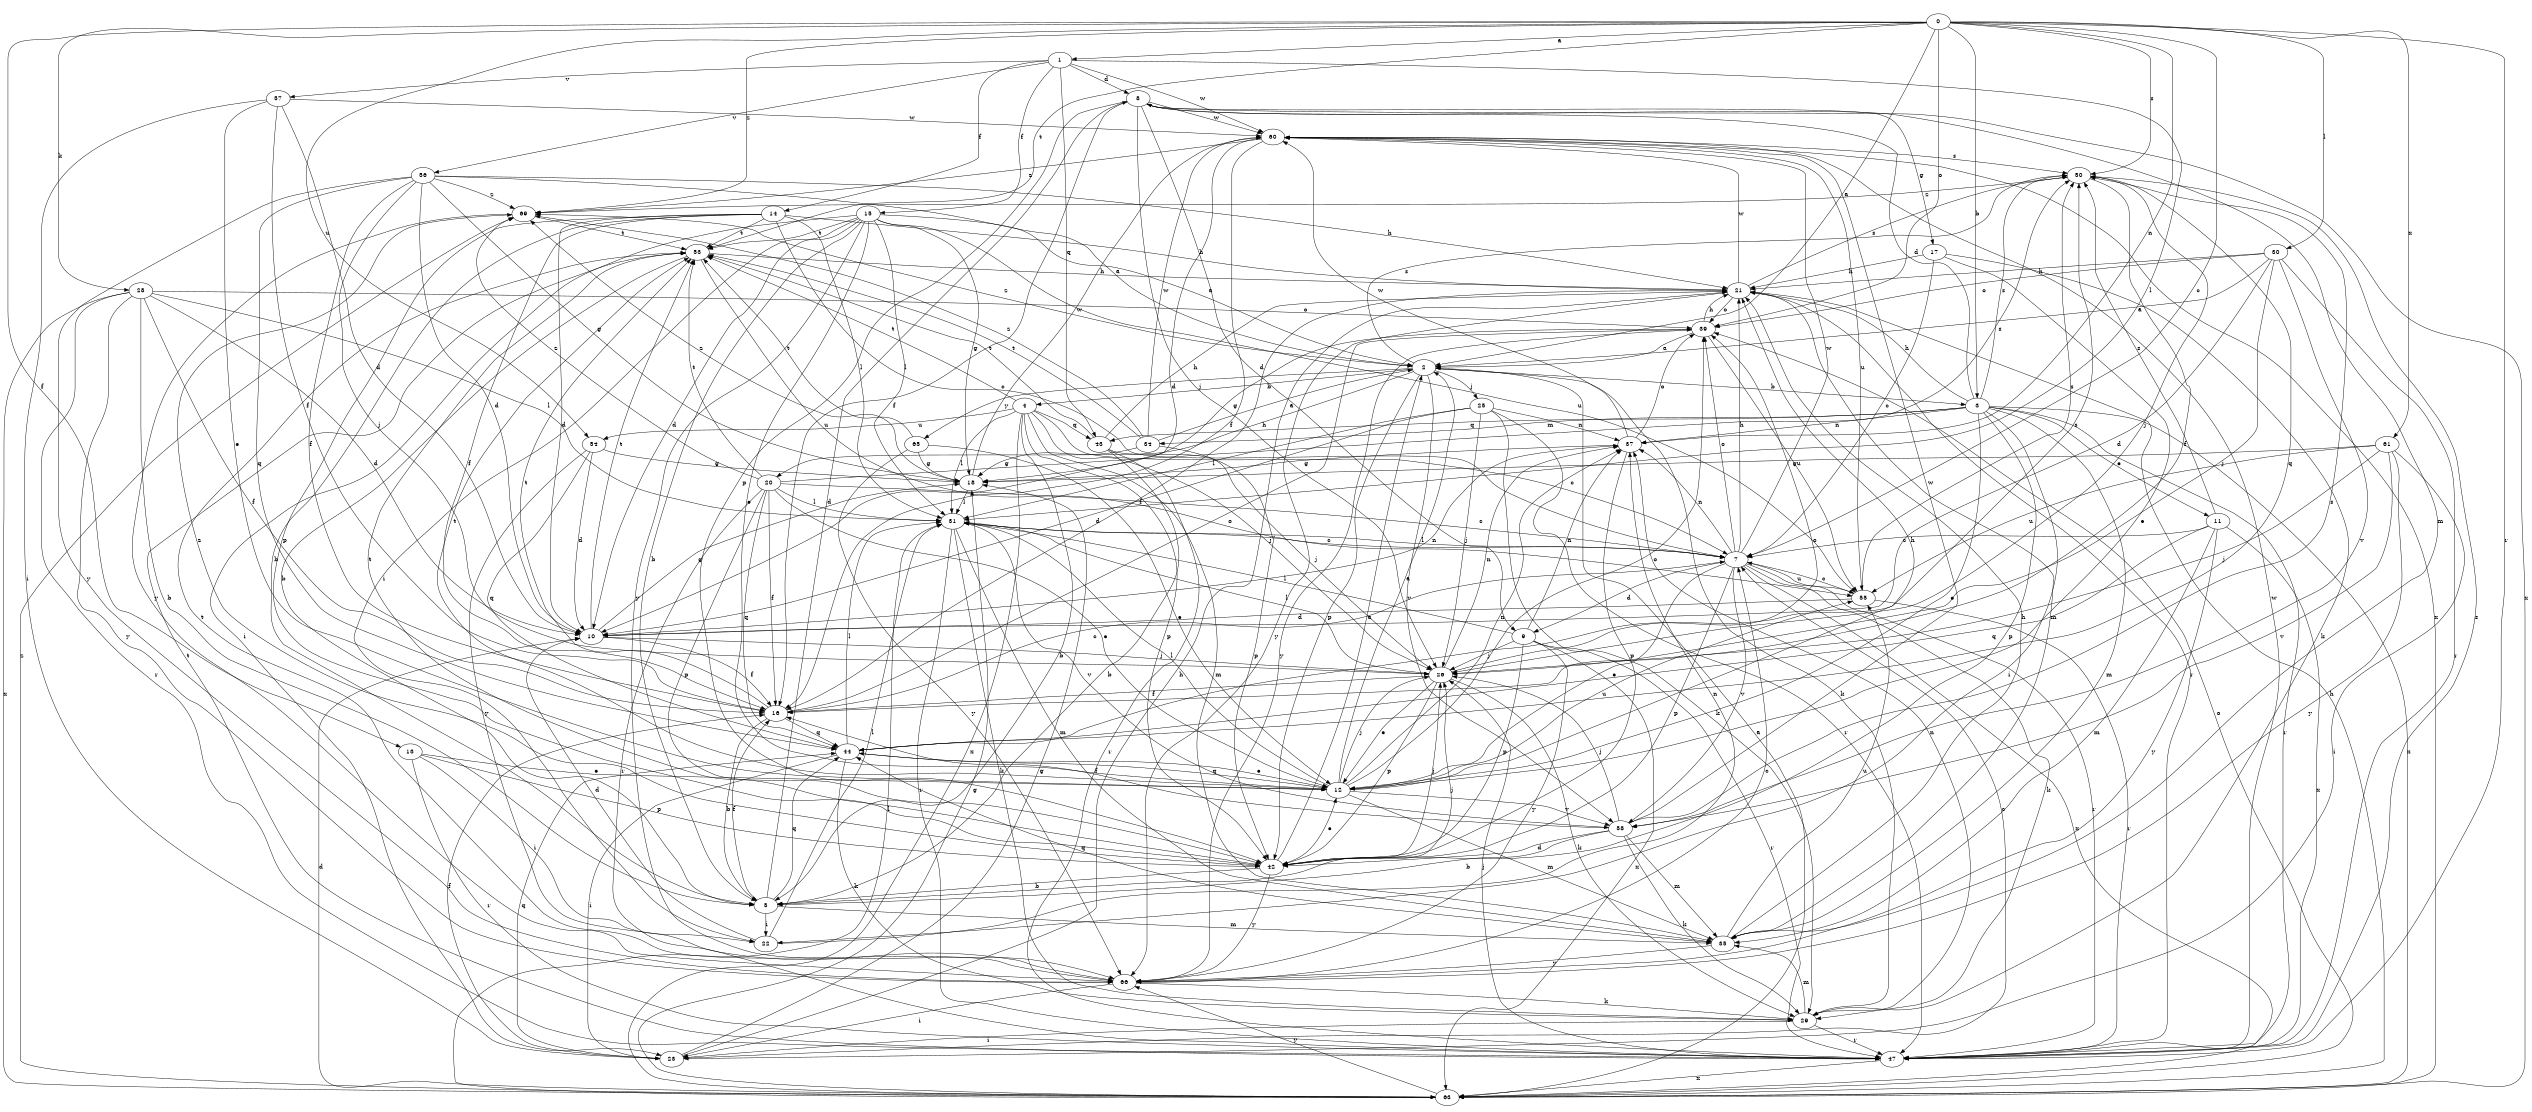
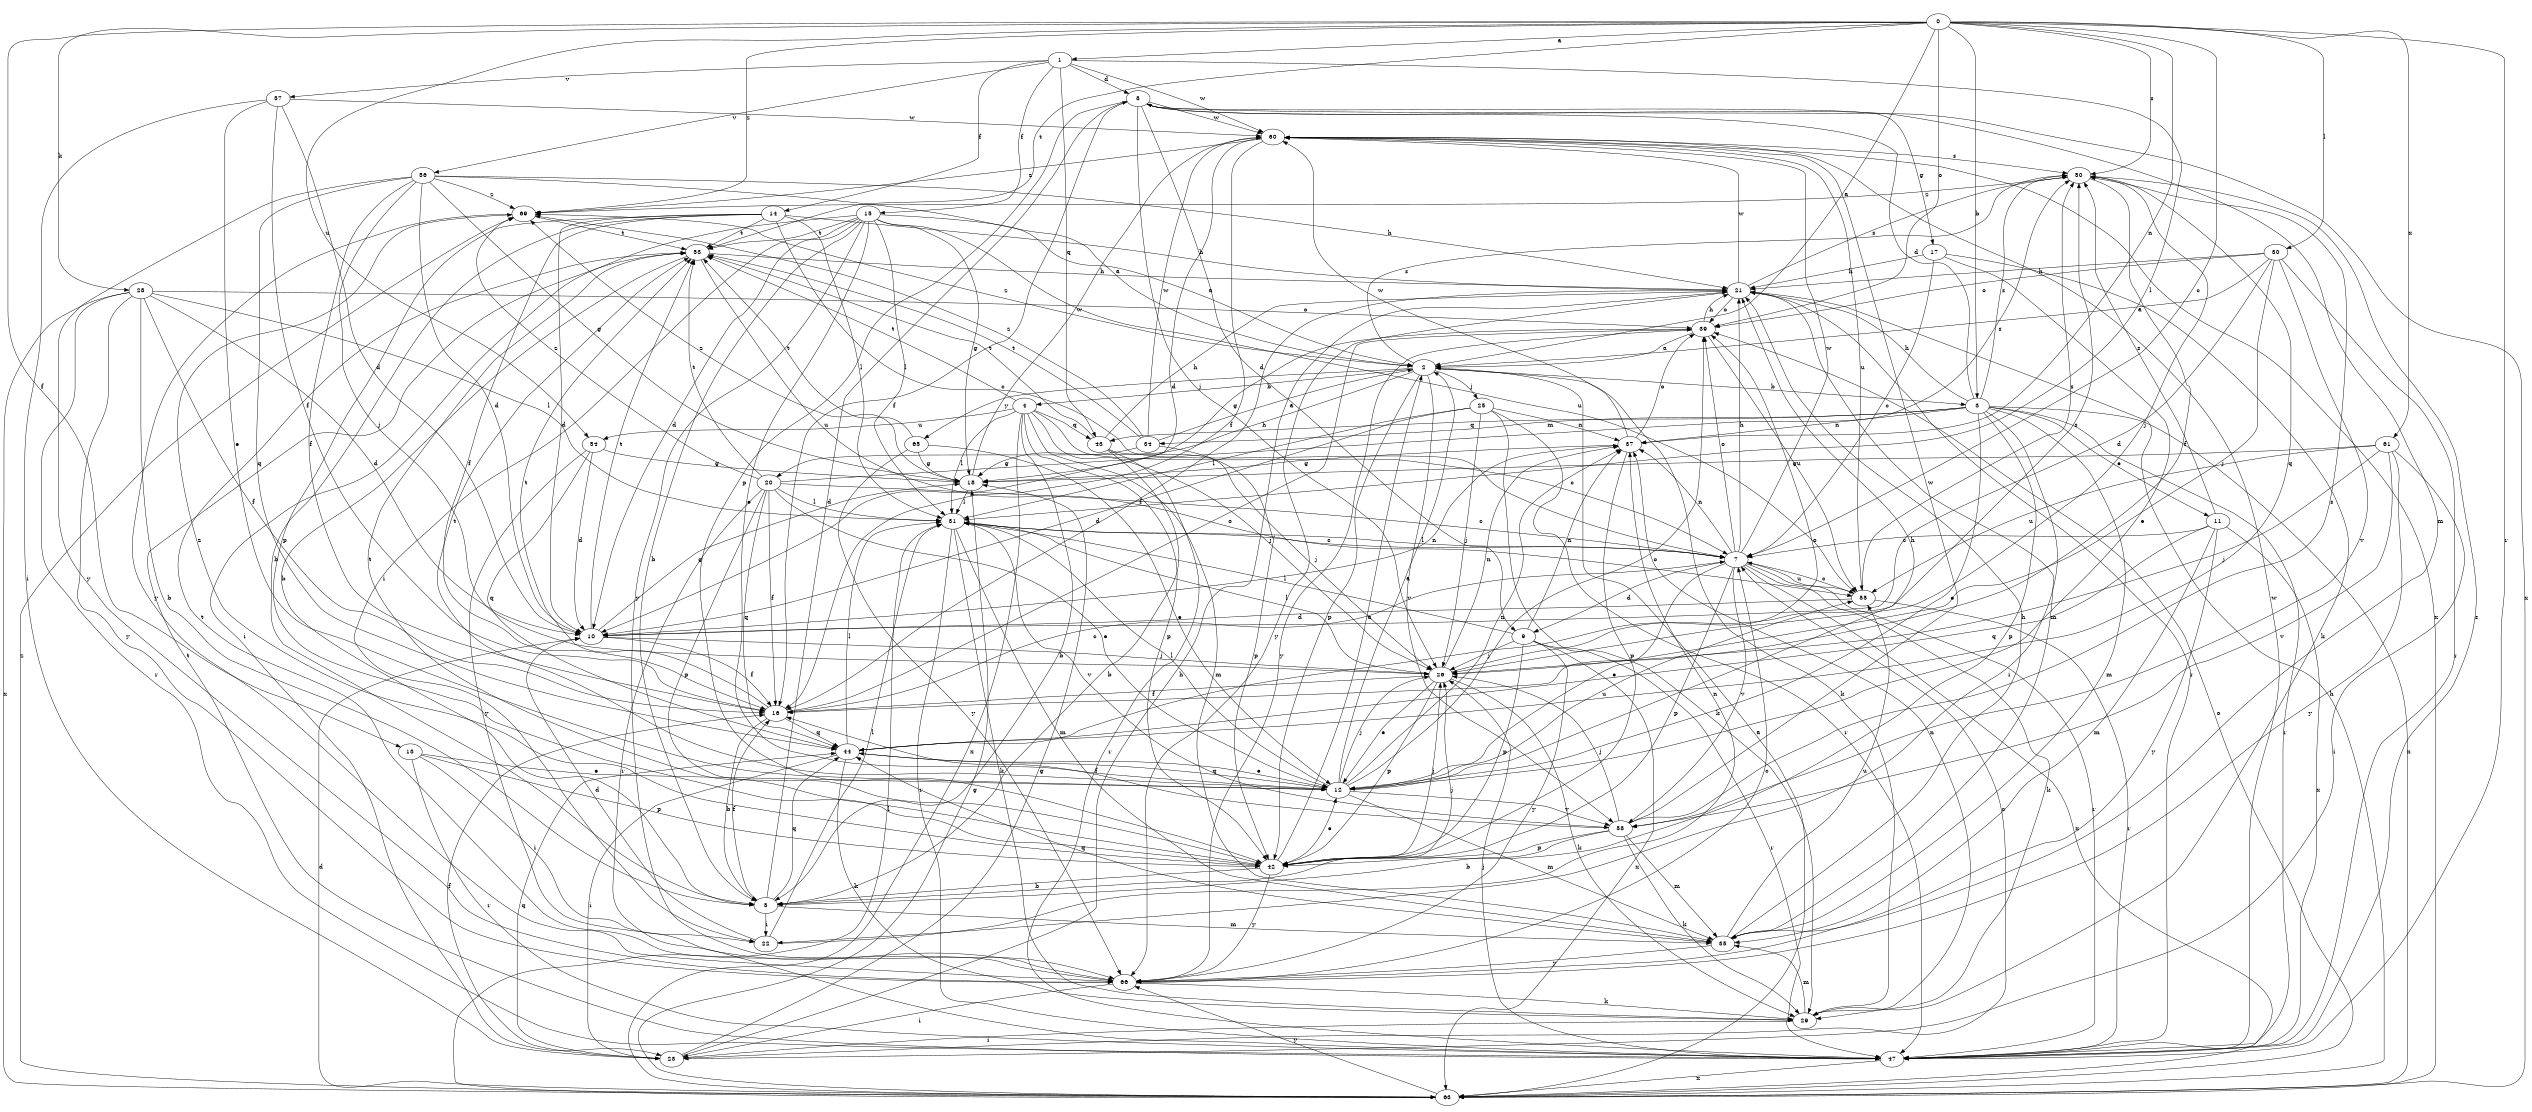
(1540, 848) -> (1540, 848)
(1846, 1039) -> none
